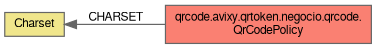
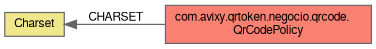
(268, 24) -> (268, 24)
